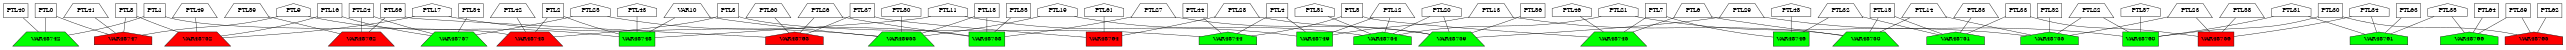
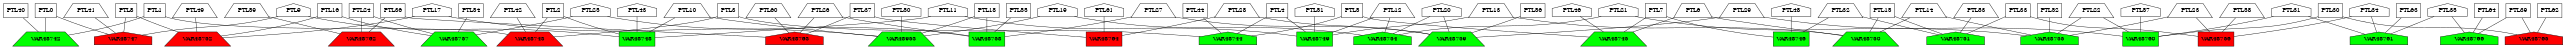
(687, 11) -> (687, 11)
(1345, 23) -> (1315, 22)
